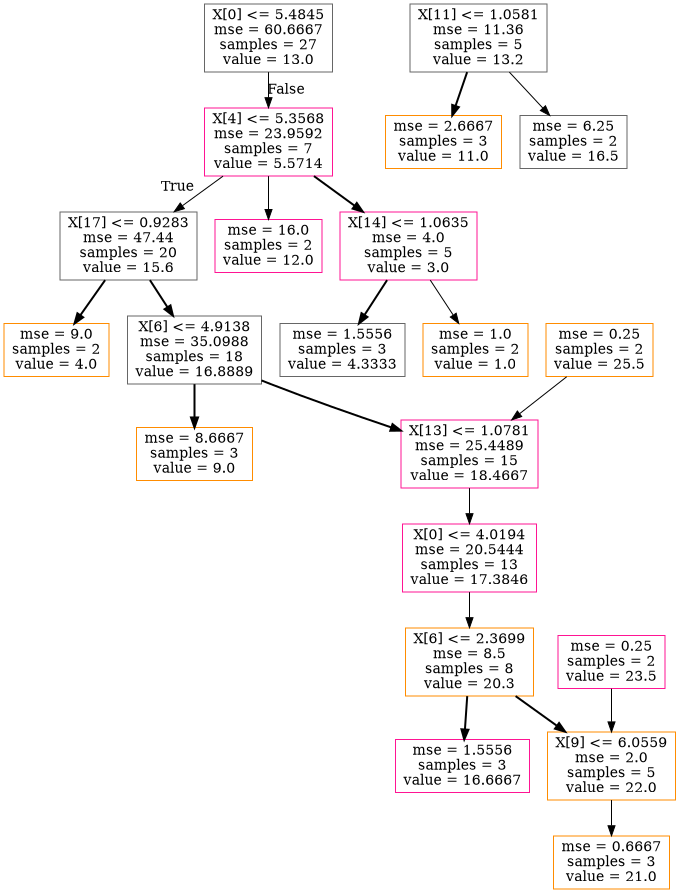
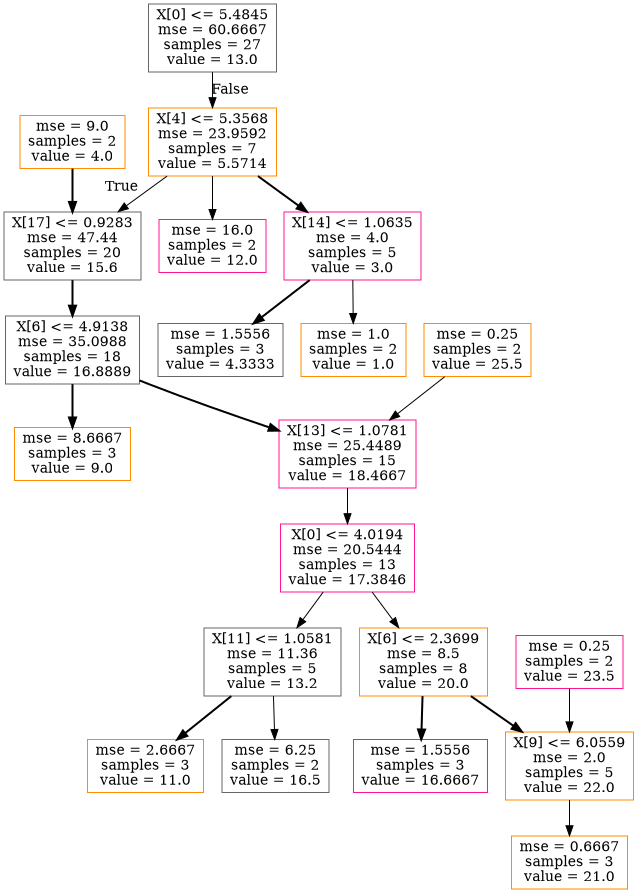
(268, 142) -> (212, 142)
(93, 298) -> (72, 185)
none -> (313, 606)
(470, 662) -> (424, 662)
